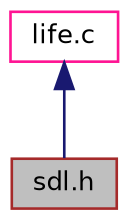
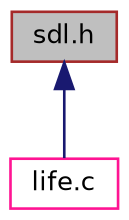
(64, 124) -> (64, 124)
